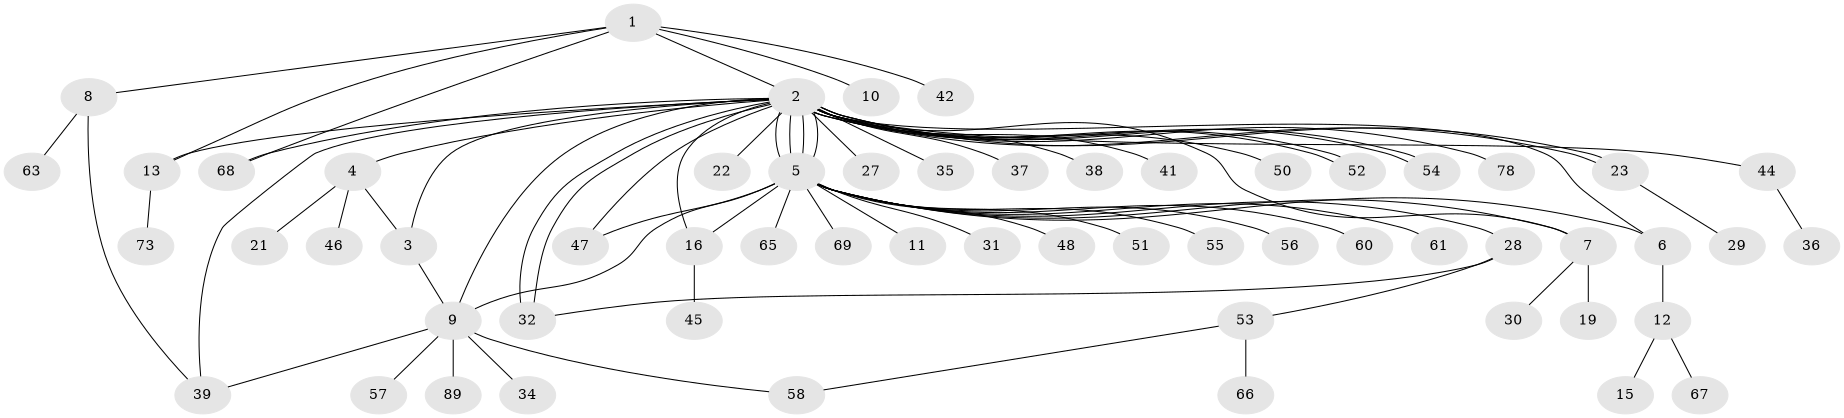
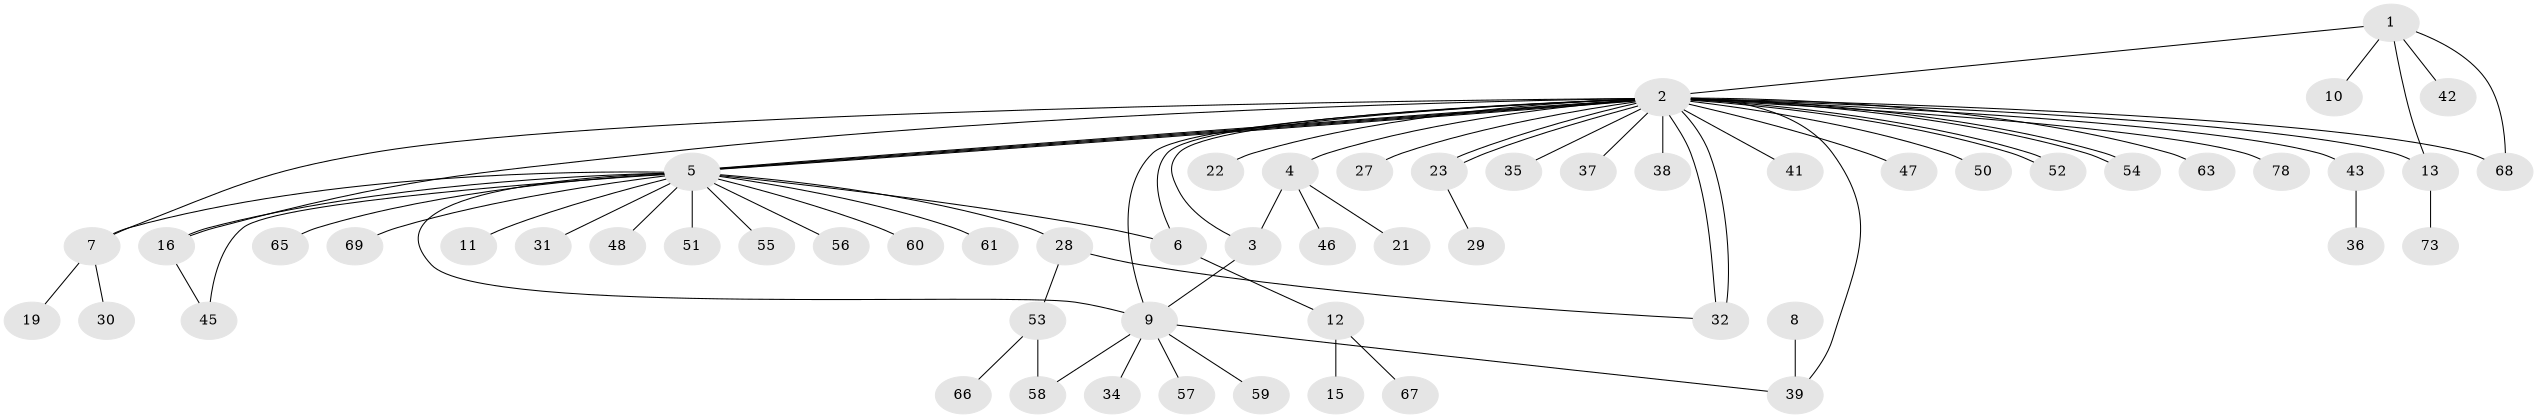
(361, 60) -> none
(61, 135) -> (1941, 112)
(1767, 172) -> (2356, 172)
(663, 216) -> (411, 196)
(453, 395) -> (1261, 395)
